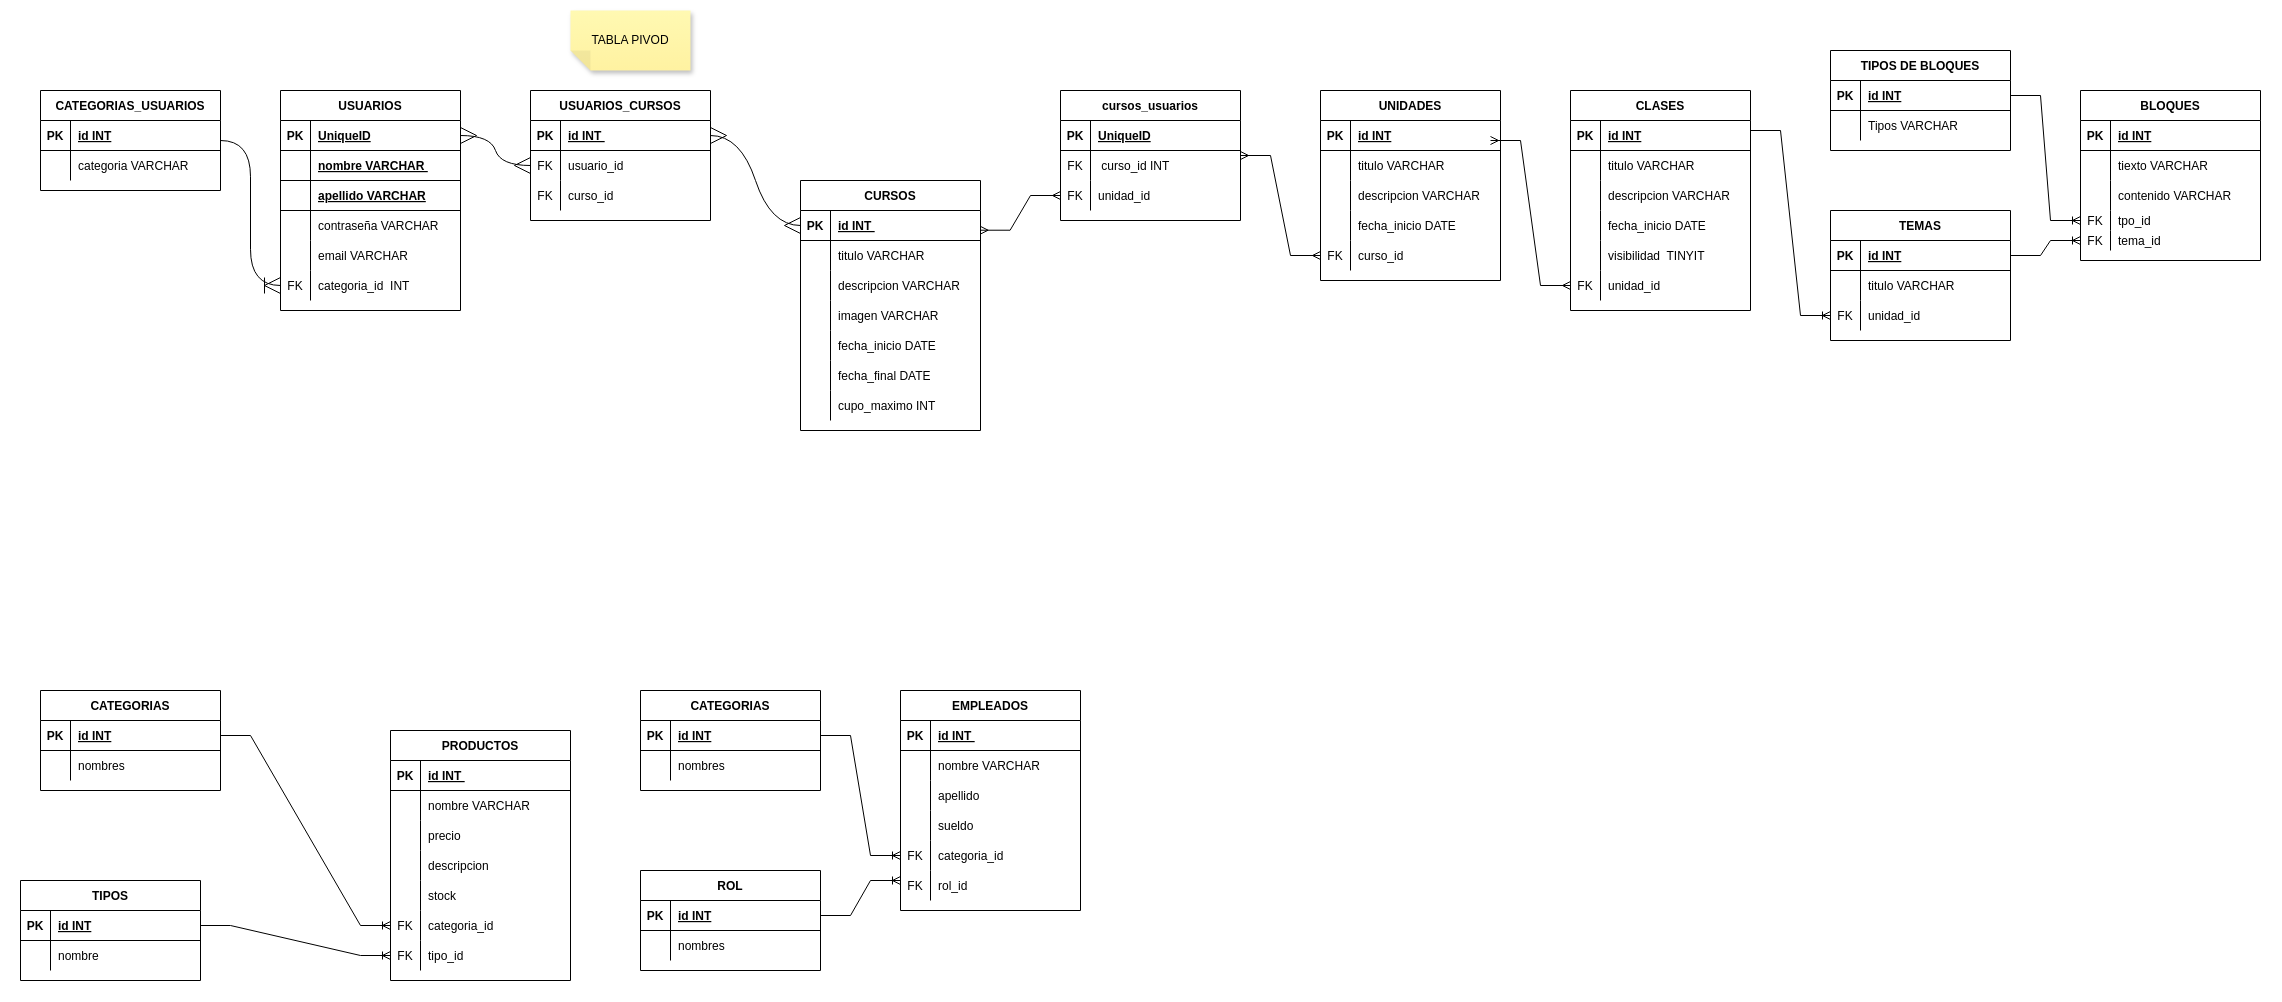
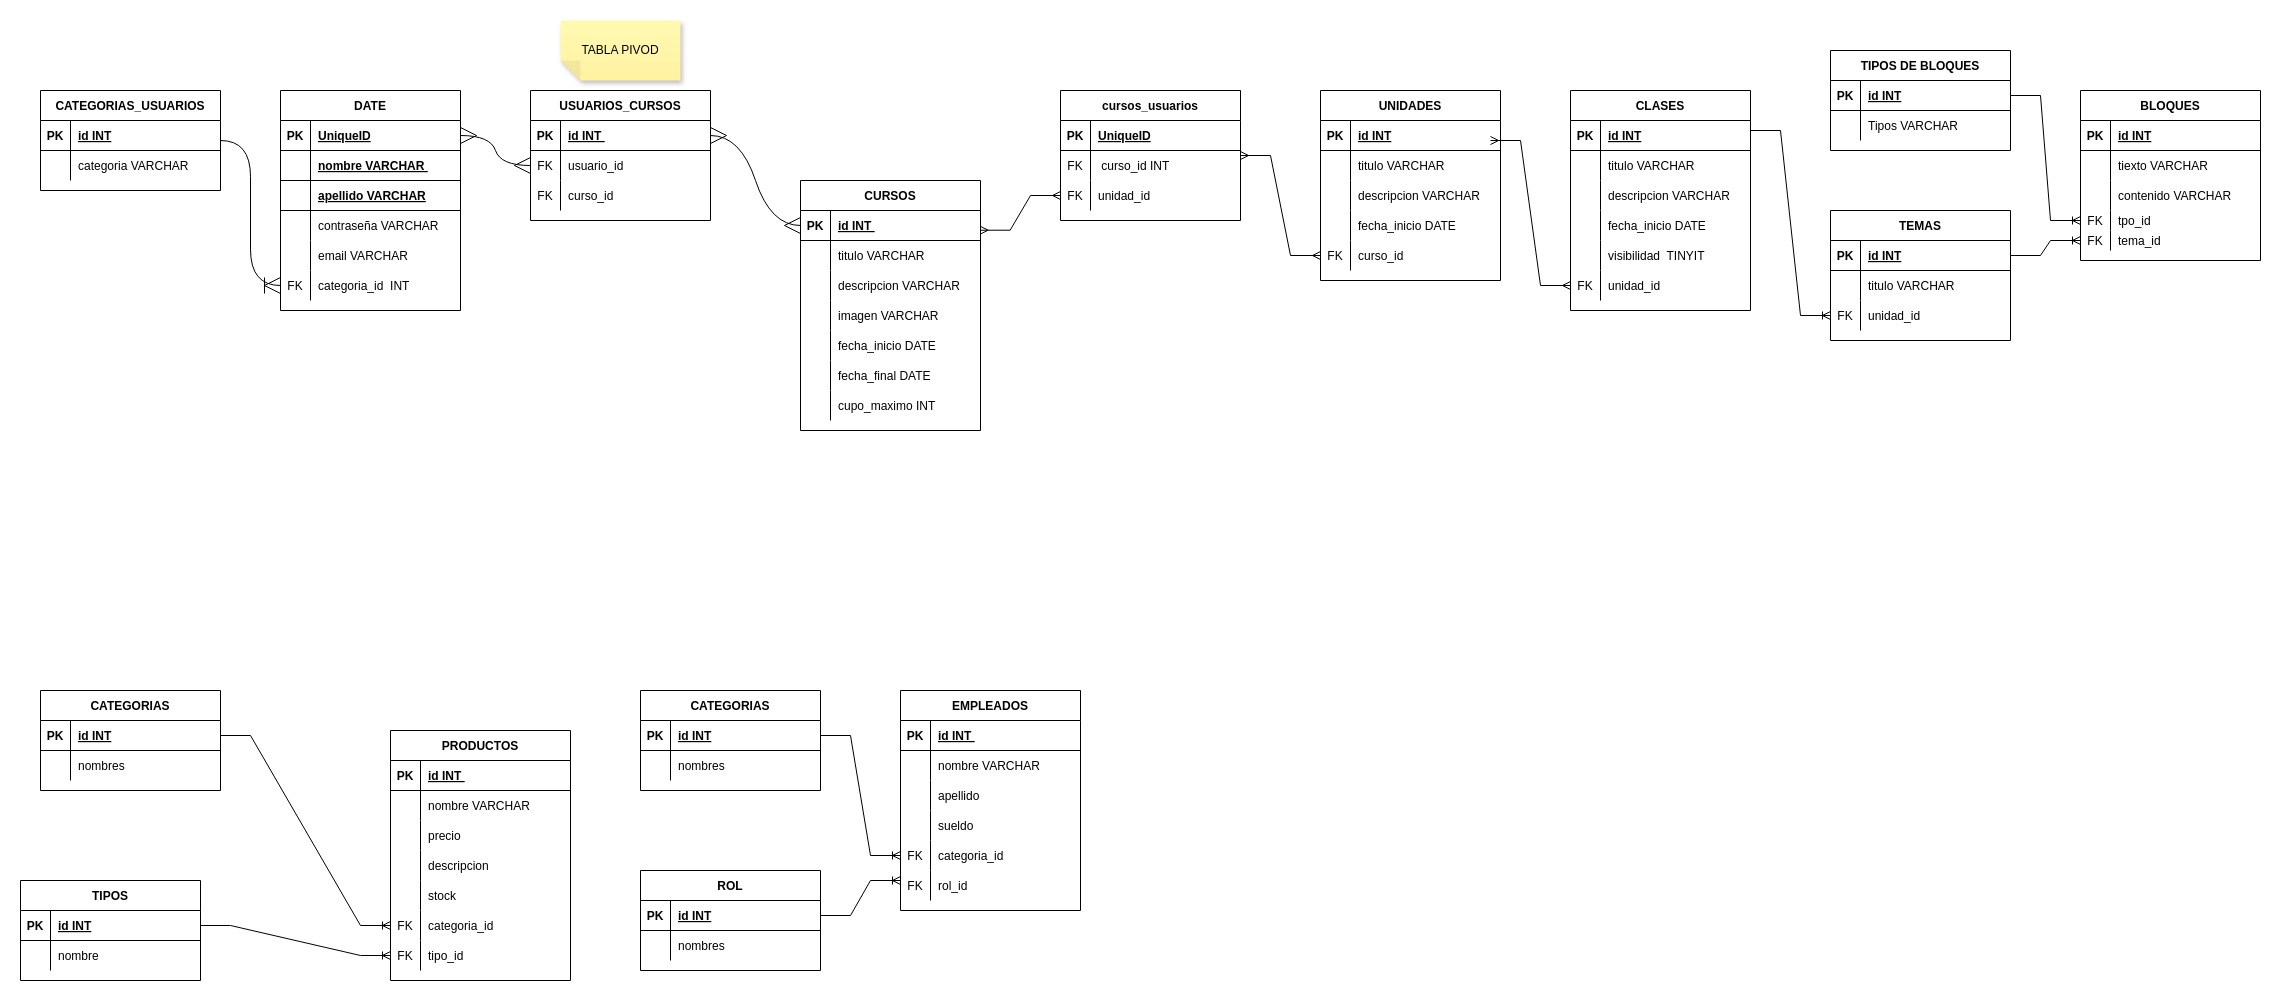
(631, 41) -> (621, 51)
(370, 106) -> (370, 106)
